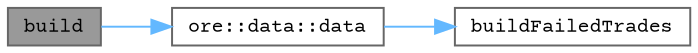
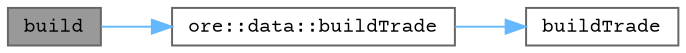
(278, 27) -> (313, 27)
(573, 27) -> (602, 27)
